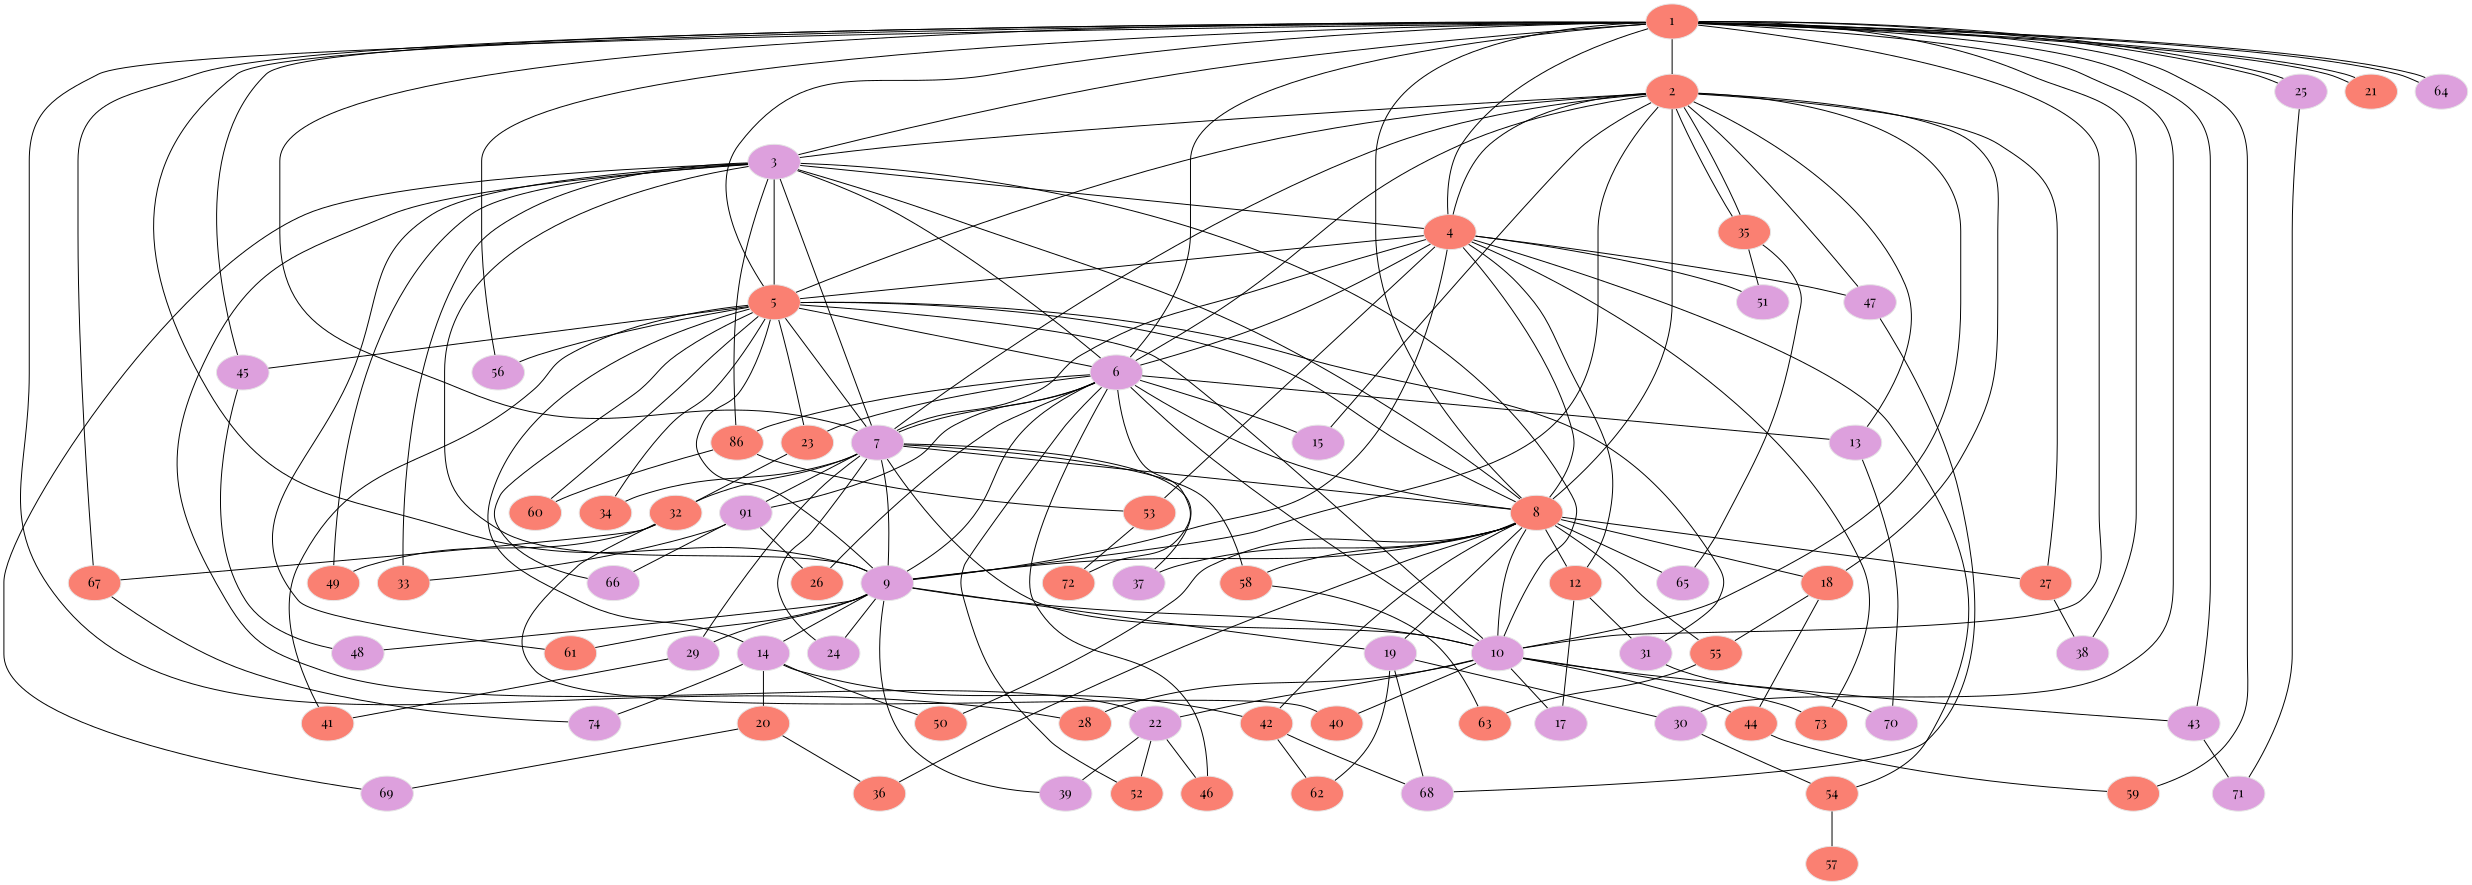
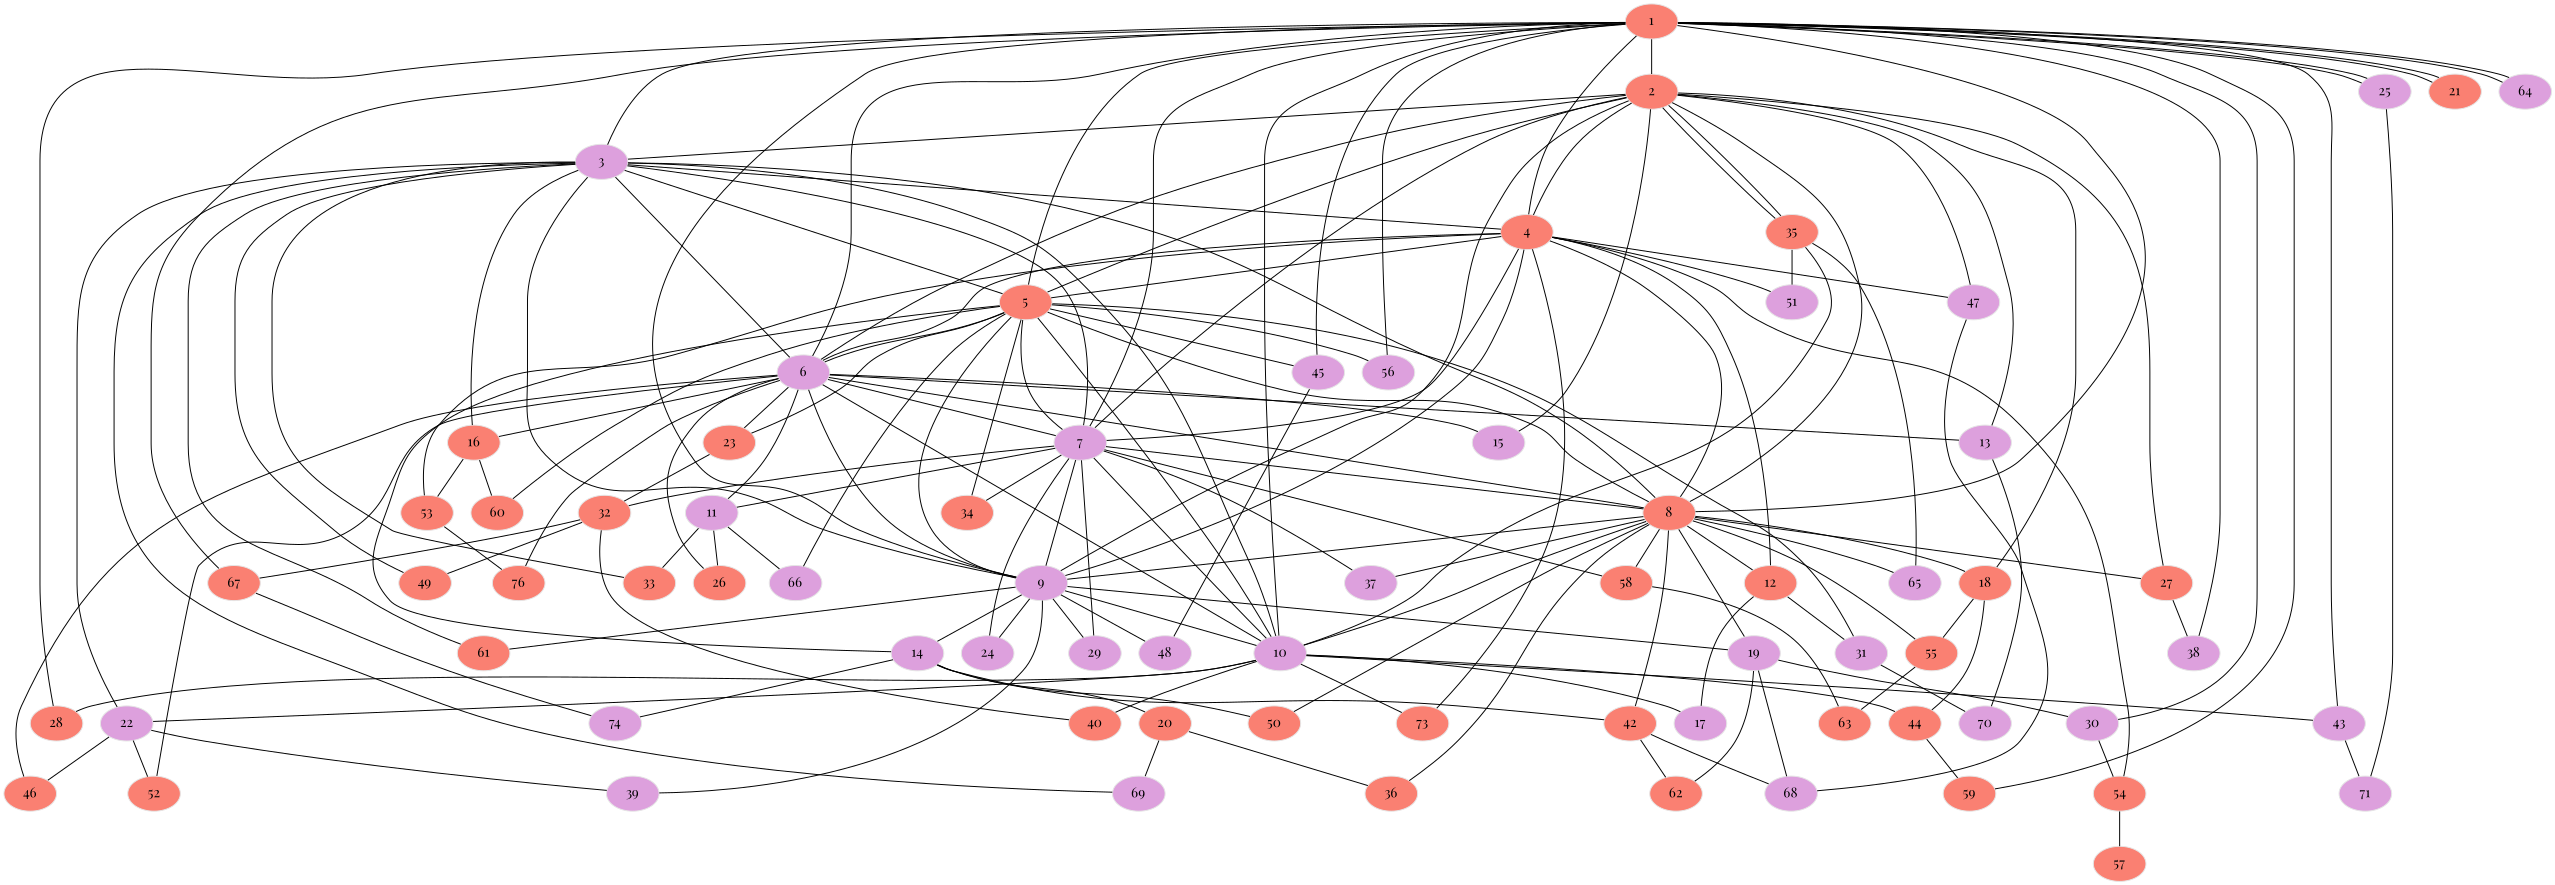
(1944, 411) -> (1599, 488)
(737, 443) -> (474, 443)
(746, 513) -> (712, 513)
(1069, 583) -> (519, 583)
(328, 723) -> none
